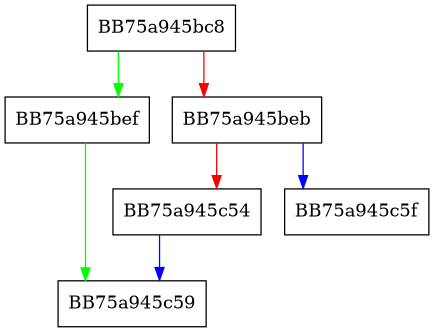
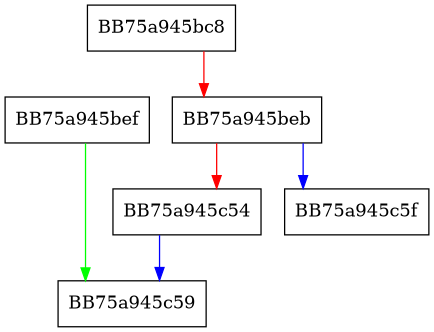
(118, 67) -> none
